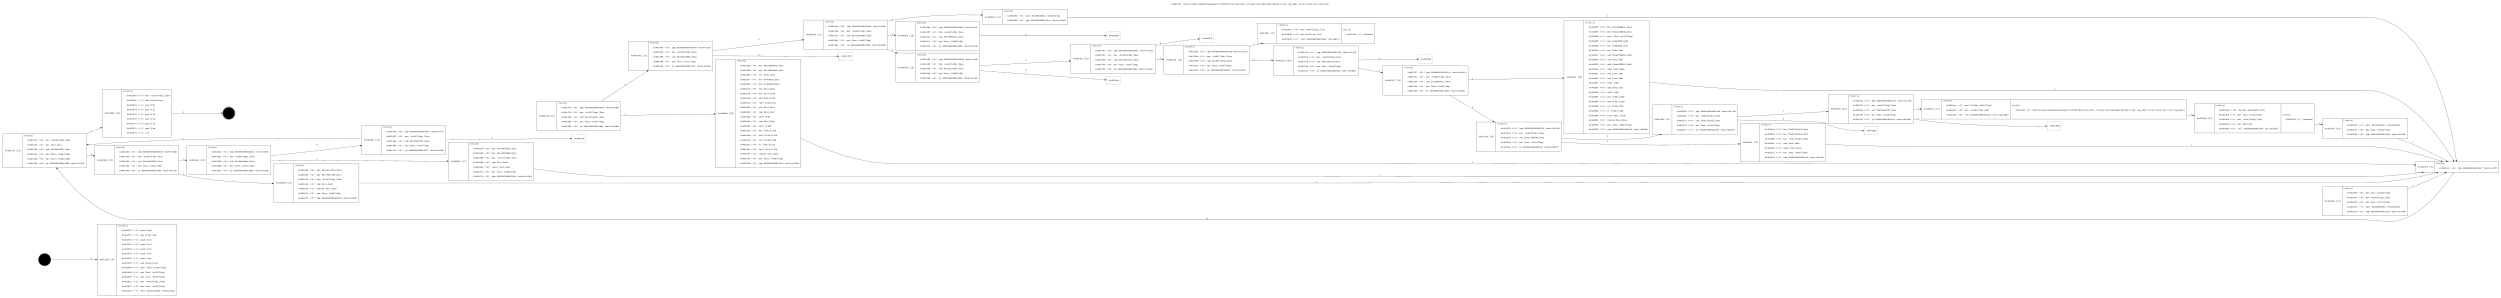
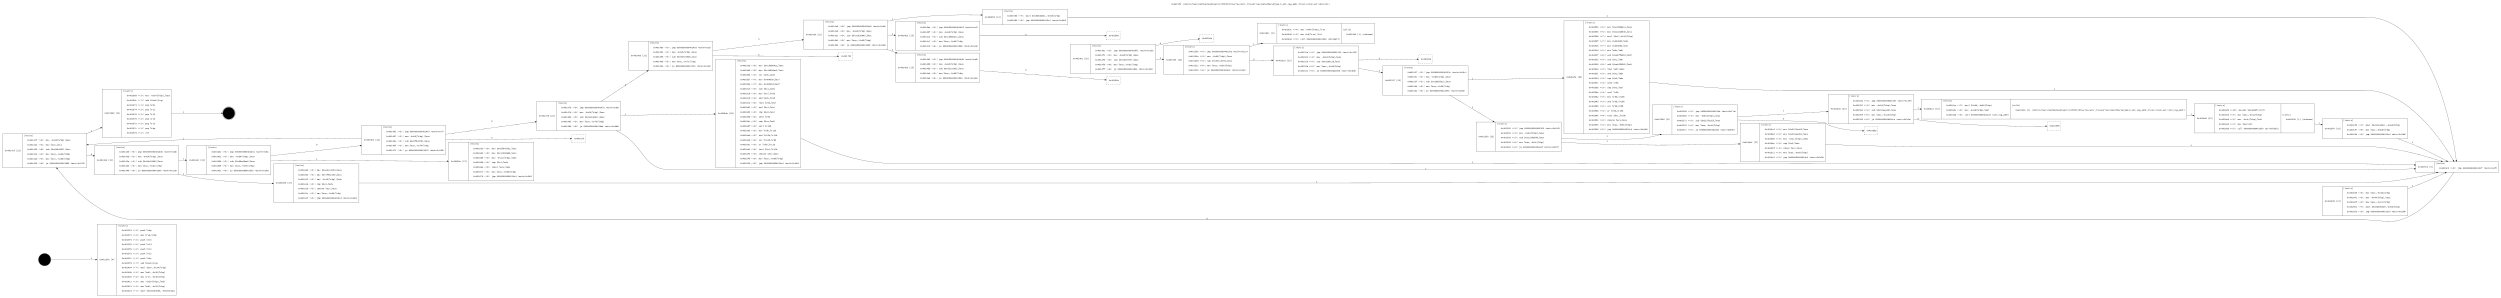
(1024, 63) -> none
none -> (490, 128)
(1478, 177) -> (1508, 170)
